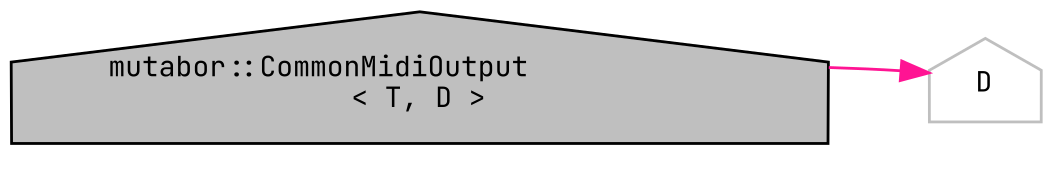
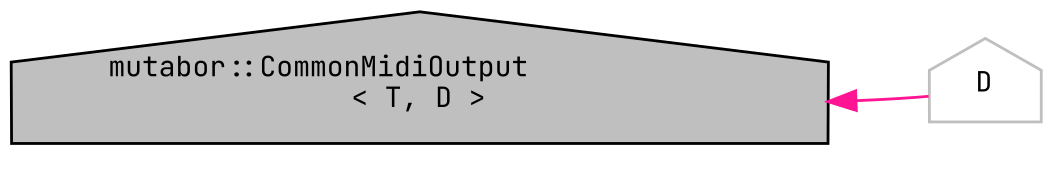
(865, 69) -> (893, 99)
